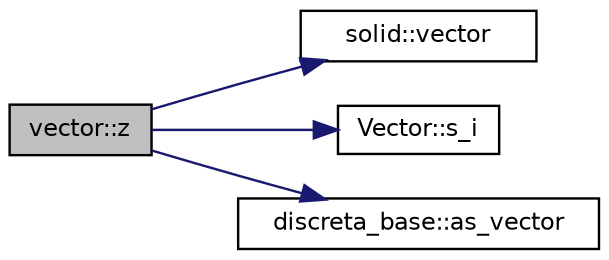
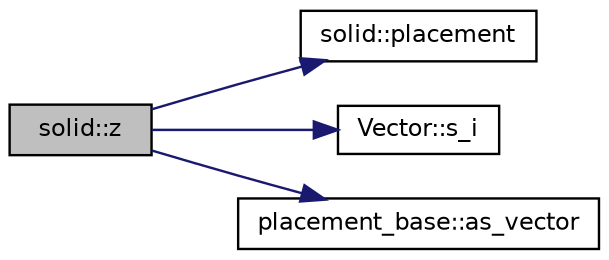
(419, 36) -> (419, 36)
(81, 130) -> (81, 130)
(419, 224) -> (419, 224)
